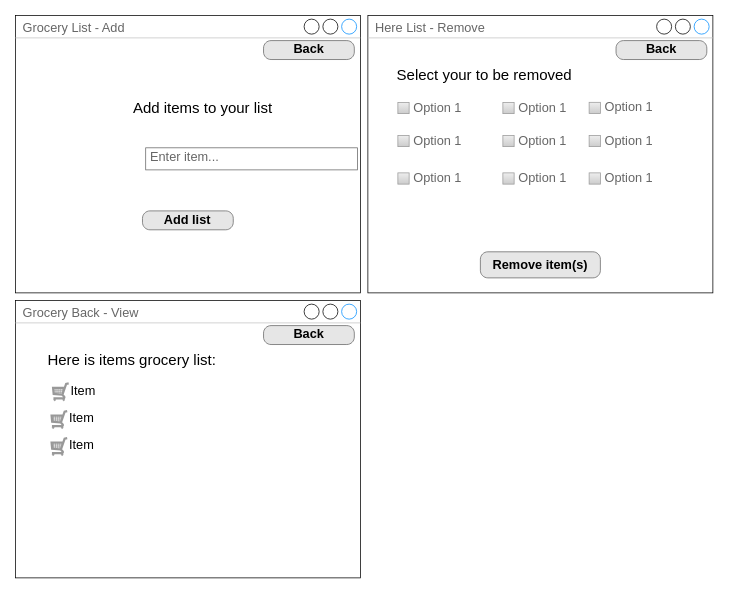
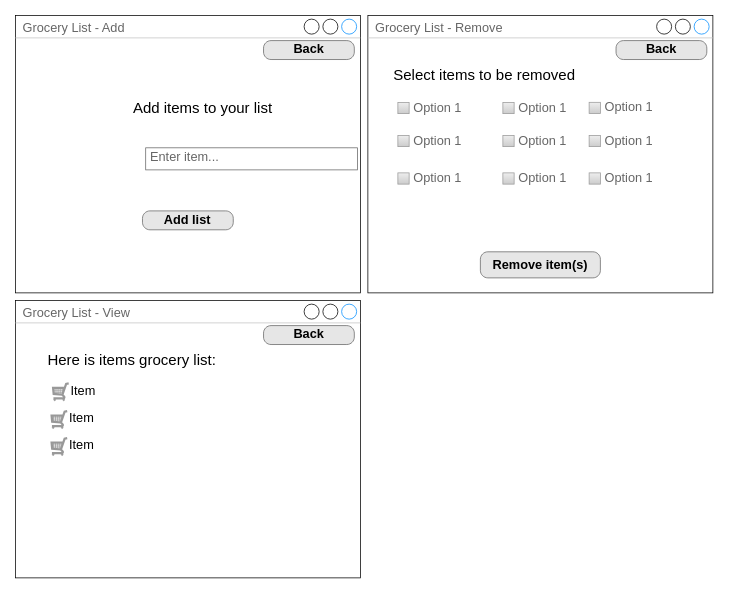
(433, 28) -> (444, 28)
(485, 74) -> (485, 74)
(84, 313) -> (82, 313)
